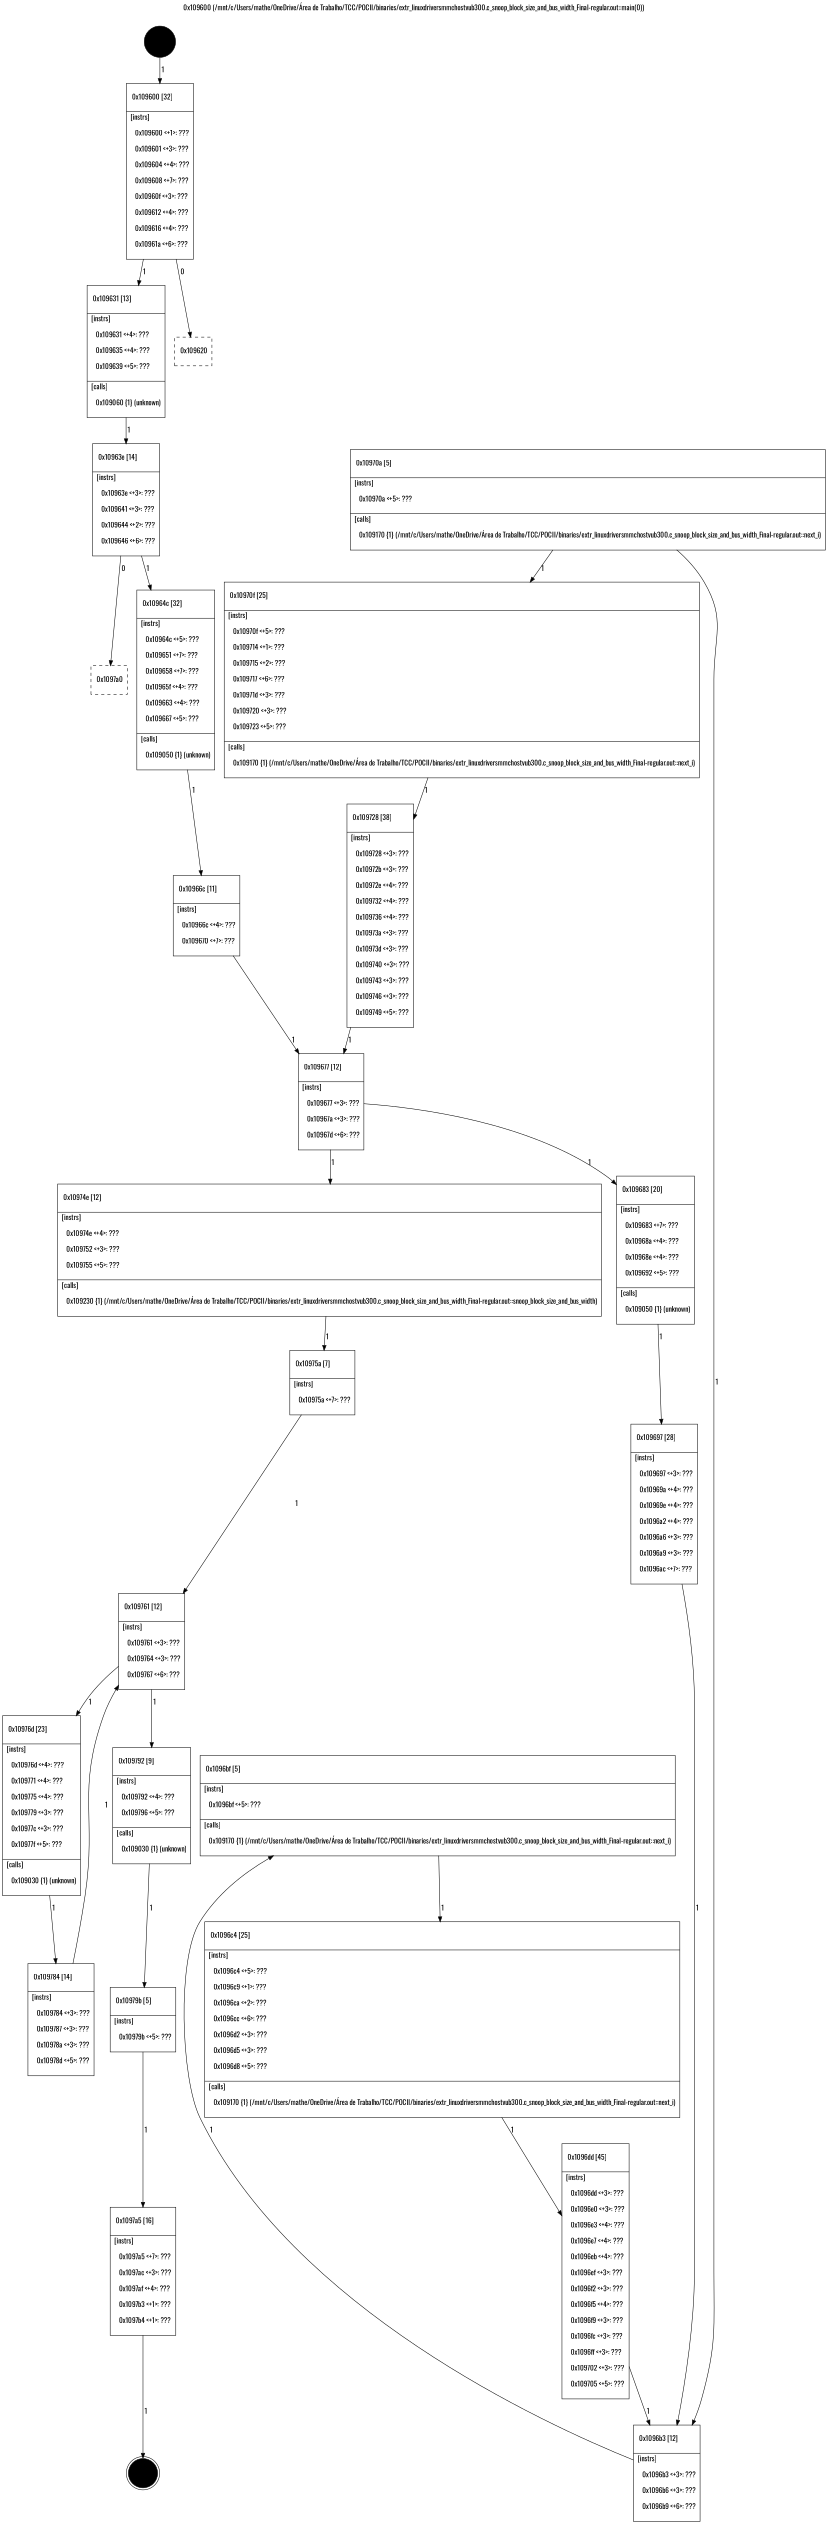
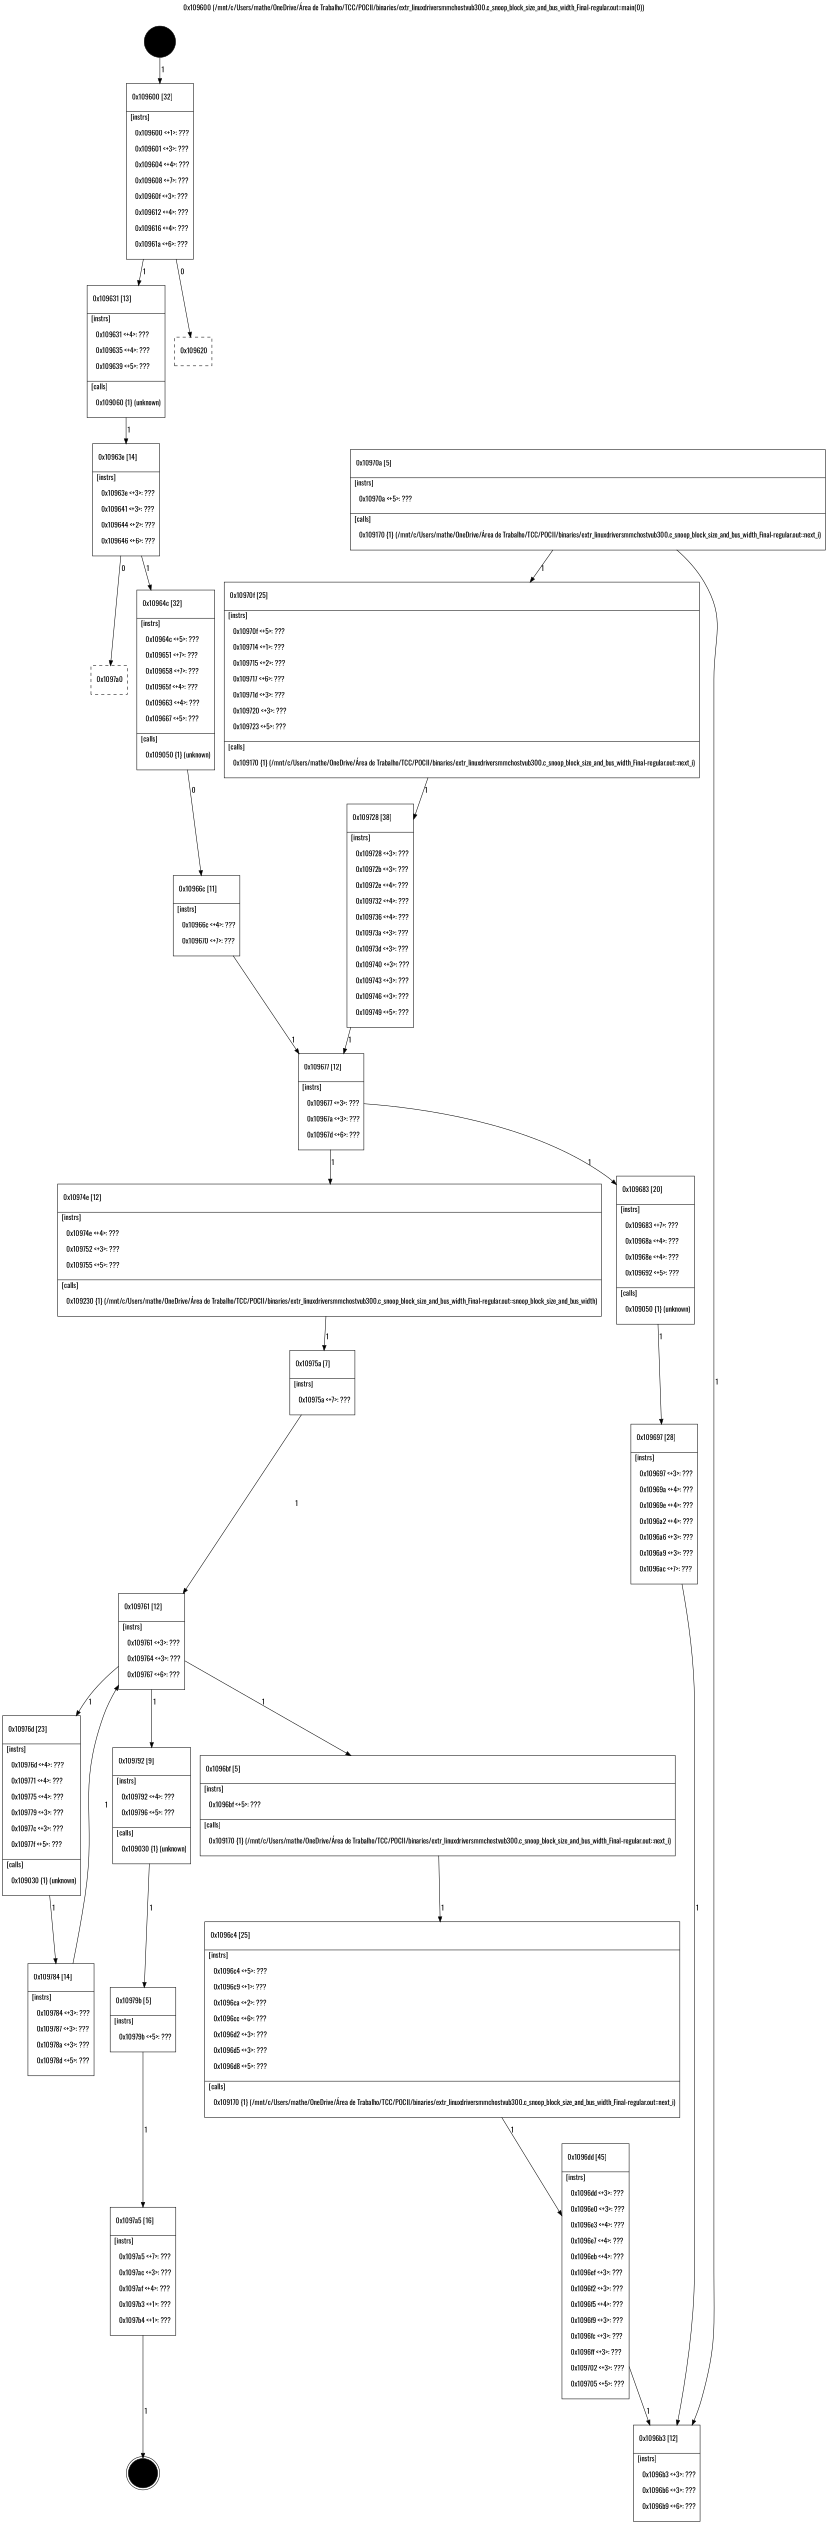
(193, 791) -> (193, 791)
(277, 2227) -> (266, 1707)
